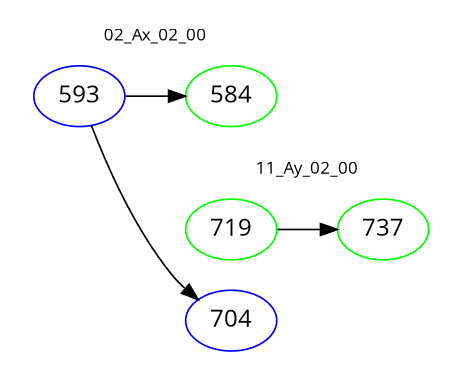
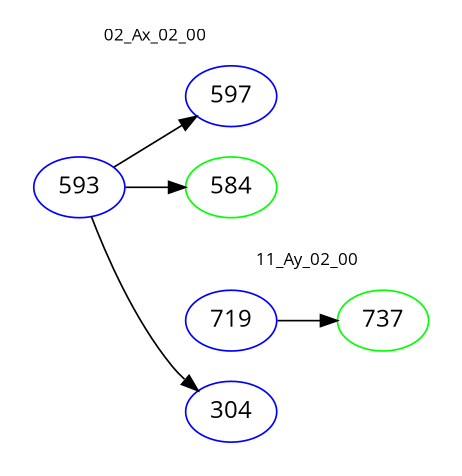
none -> (231, 96)
(231, 230) -> (231, 321)
(231, 321) -> (231, 412)
